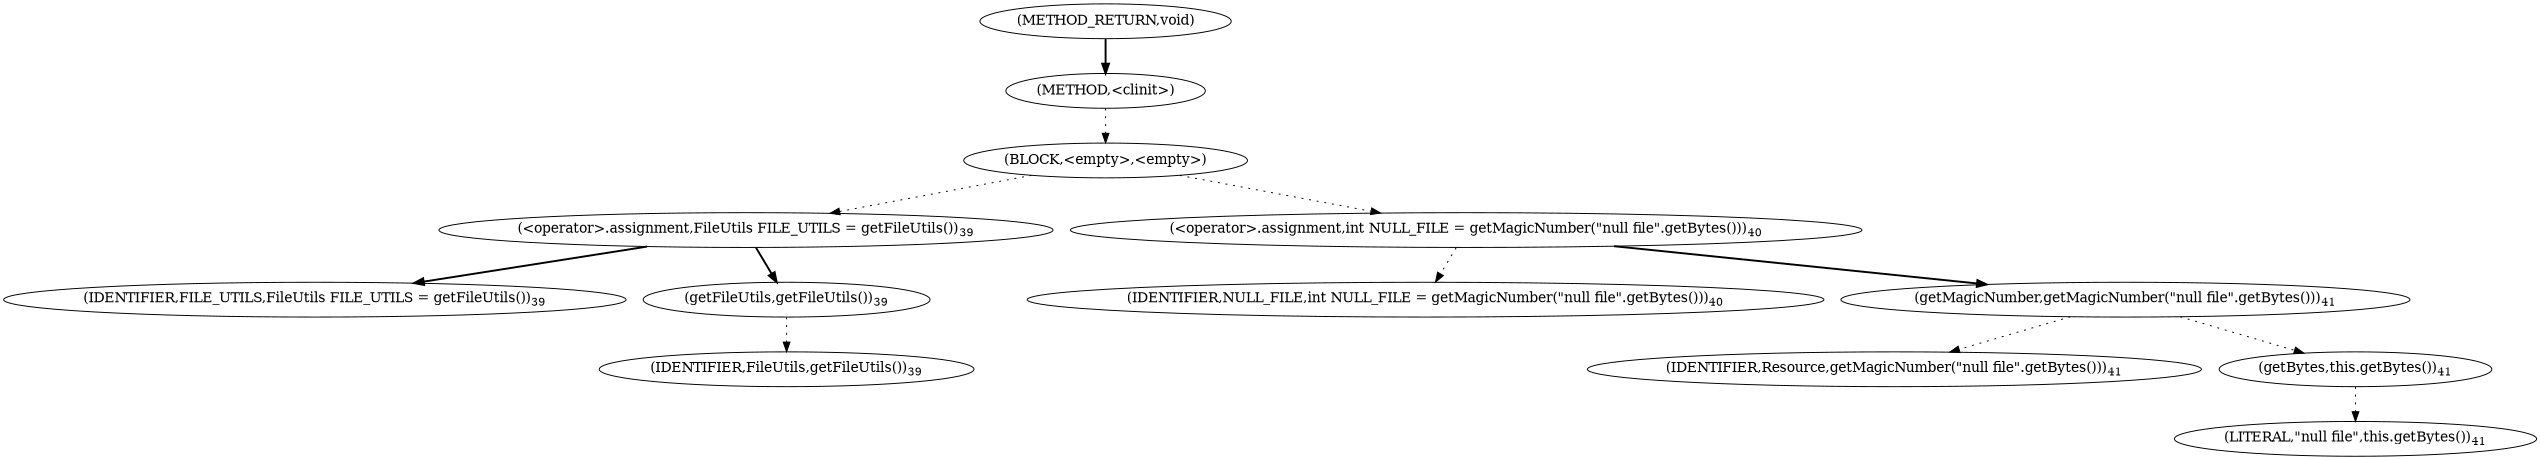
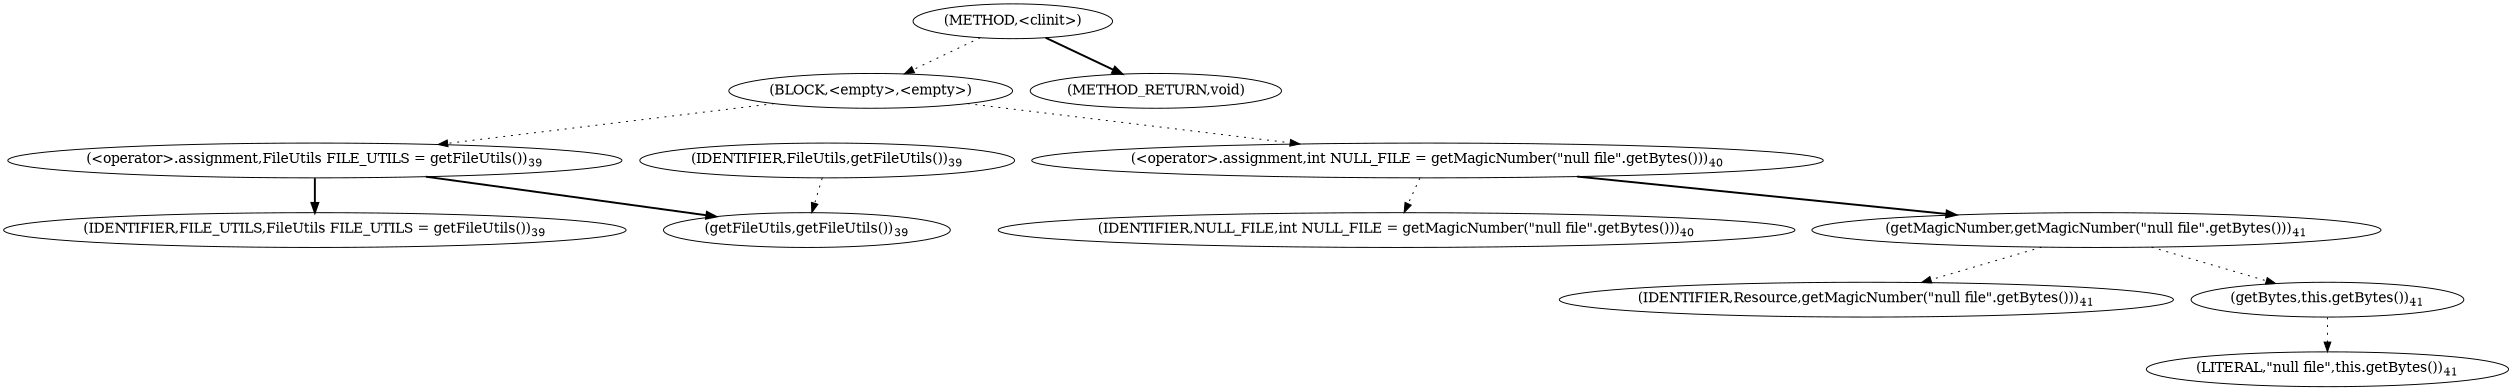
(1106, 51) -> (1079, 54)
(787, 330) -> (818, 191)
